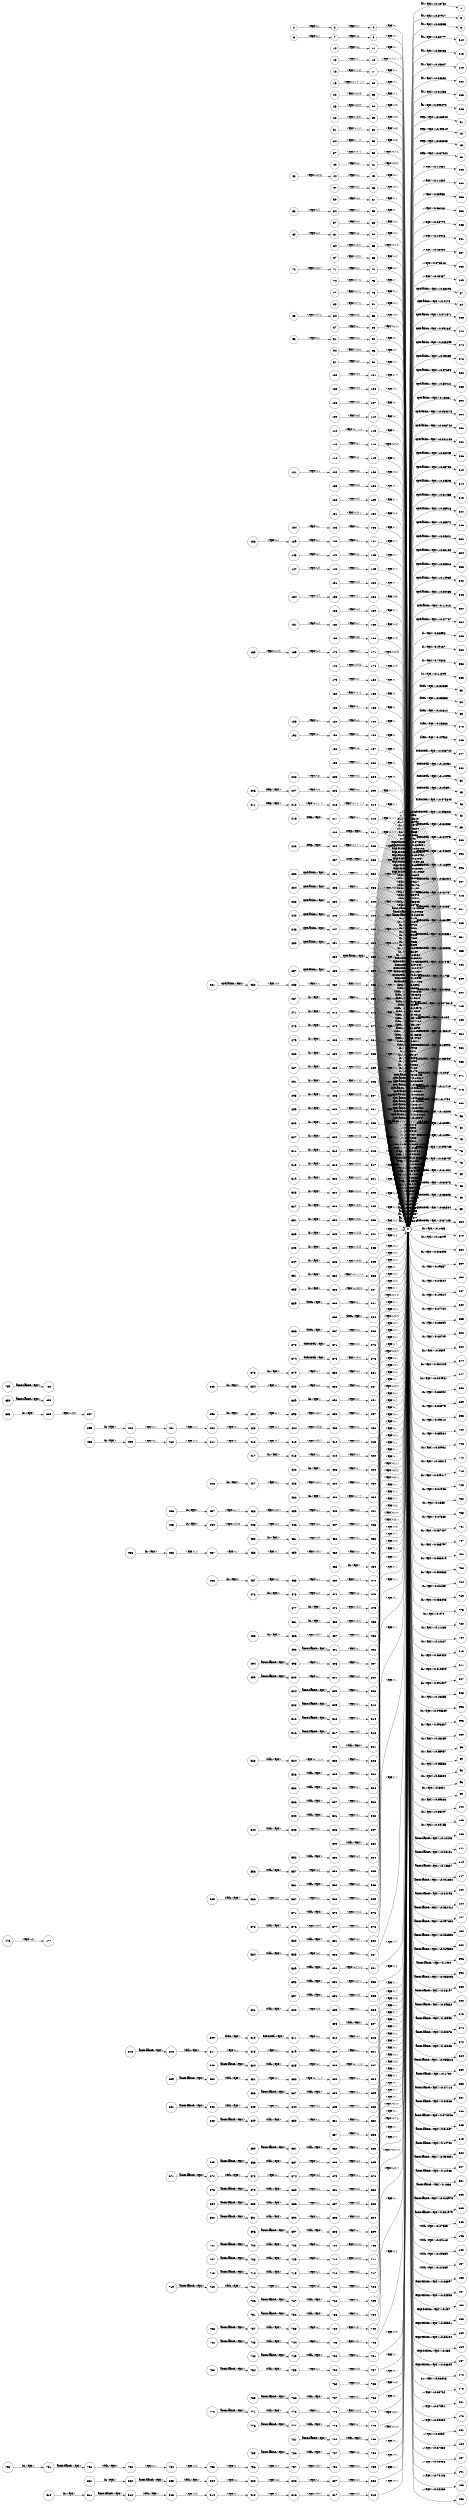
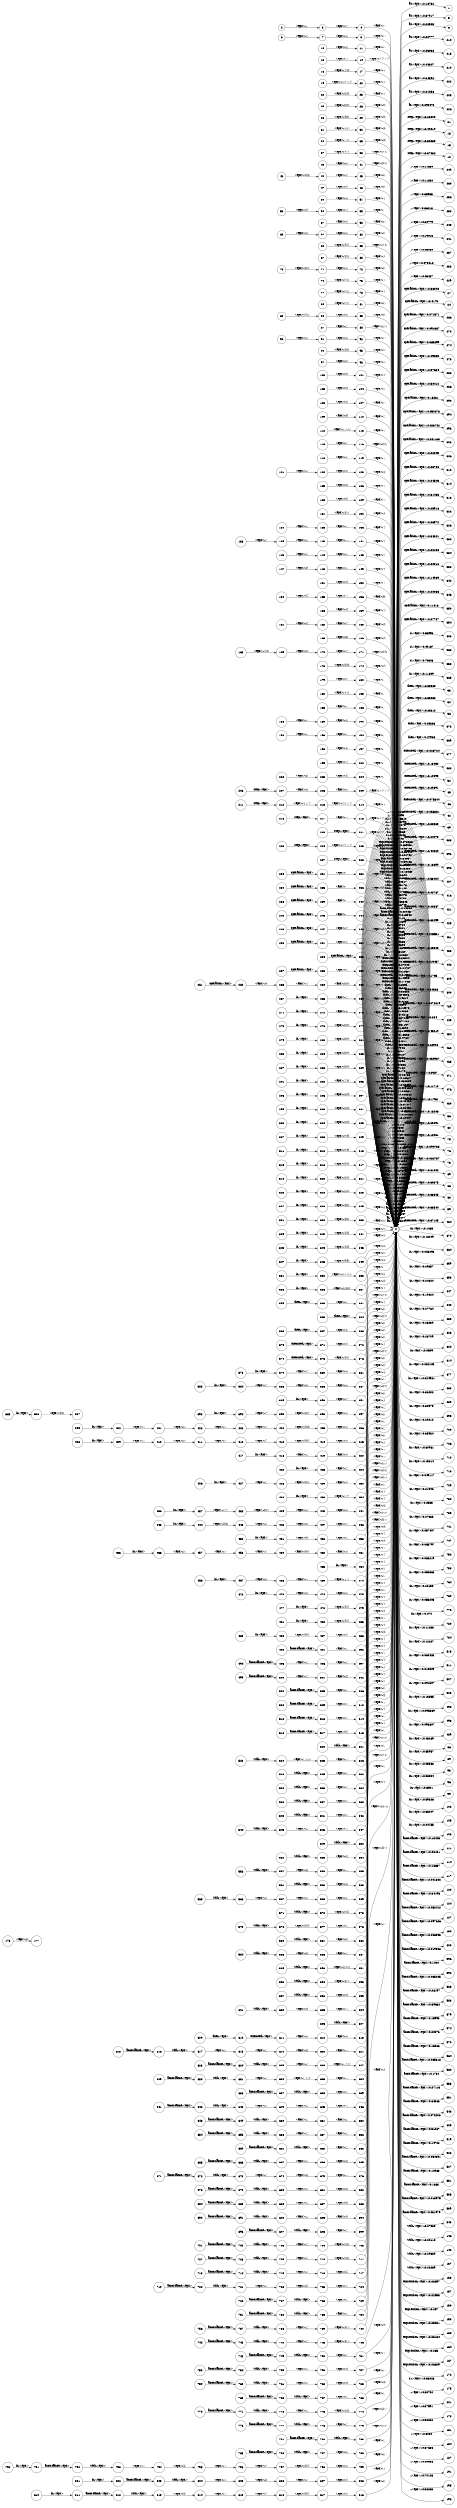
none -> (282, 2135)
none -> (282, 2384)
